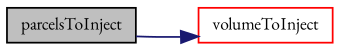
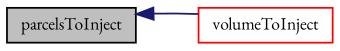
(158, 37) -> (176, 14)
